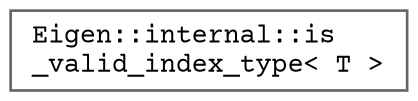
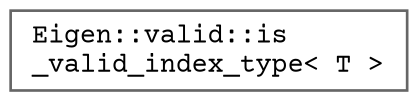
(209, 51) -> (209, 51)
